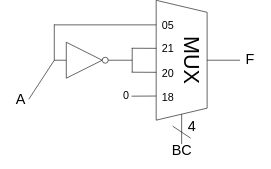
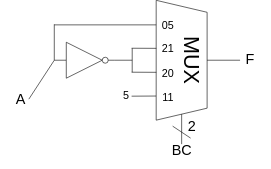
(126, 95) -> (126, 95)
(168, 96) -> (168, 96)
(192, 126) -> (192, 126)
